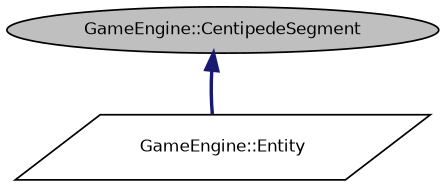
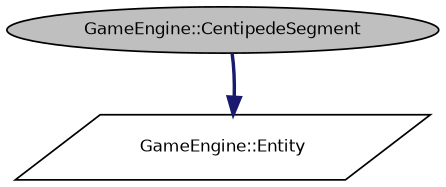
(211, 92) -> (234, 75)
